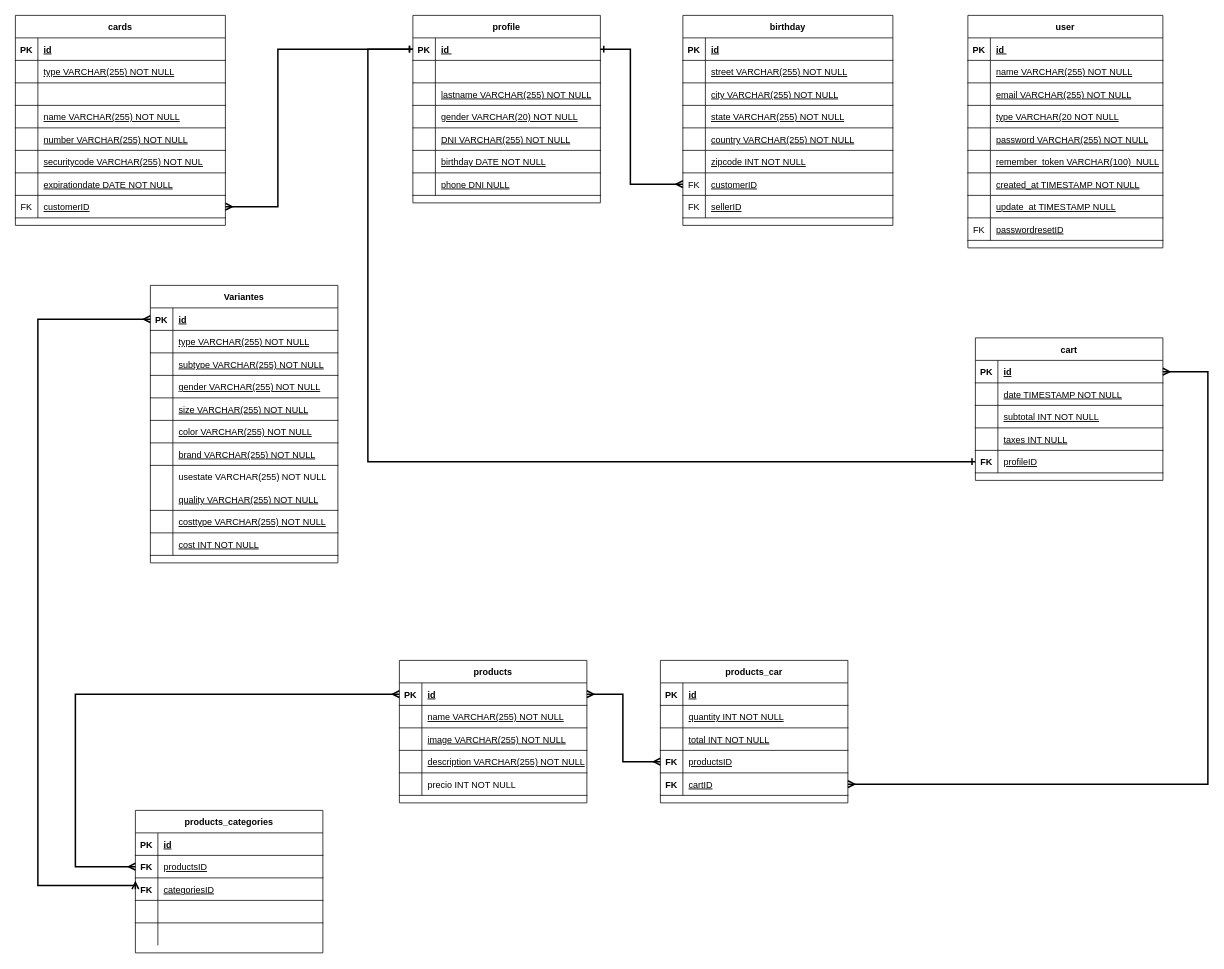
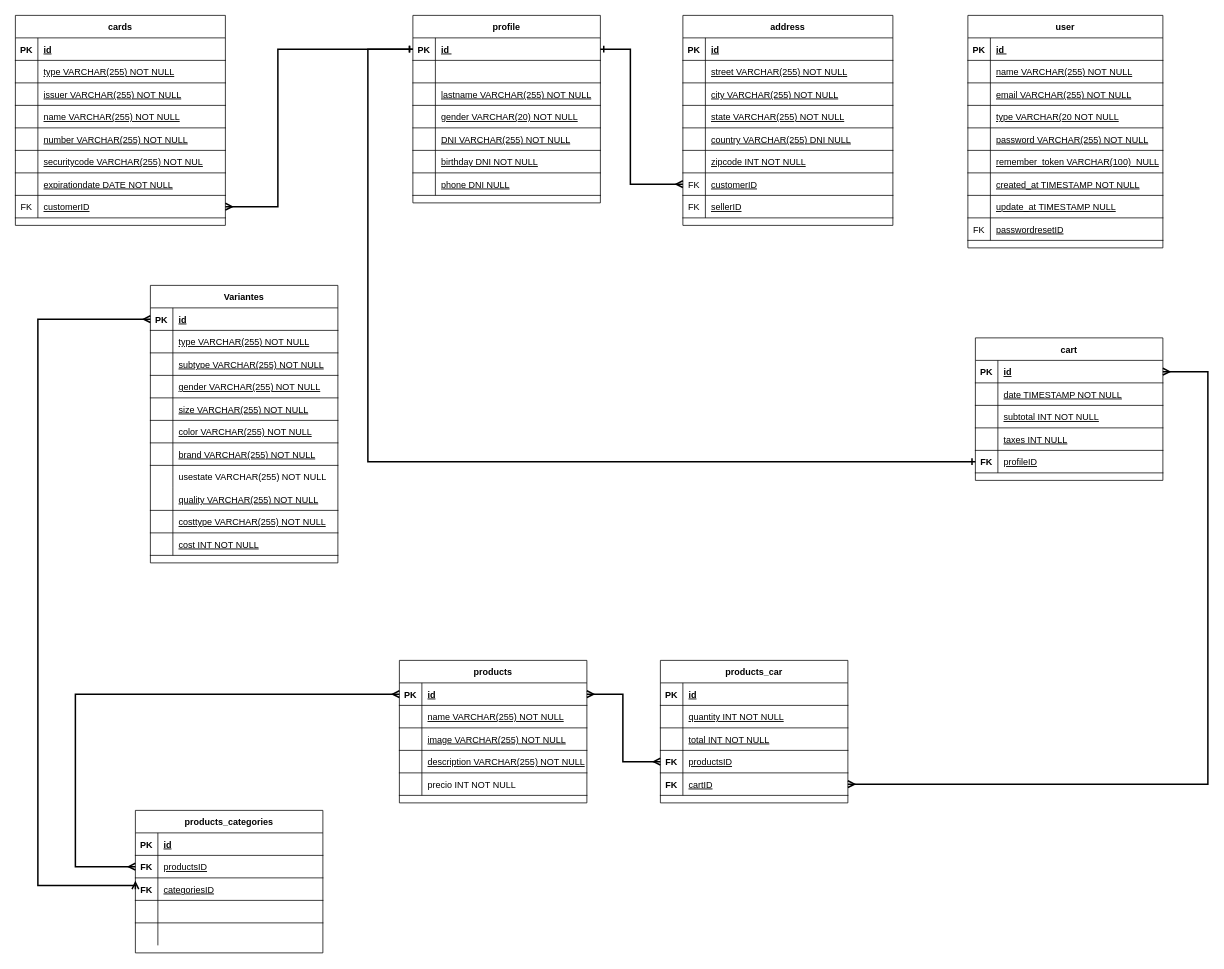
(788, 27) -> (788, 27)
none -> (132, 94)
(783, 140) -> (783, 140)
(493, 162) -> (490, 162)
